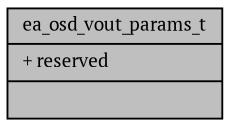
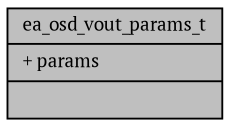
(65, 62) -> (62, 62)
